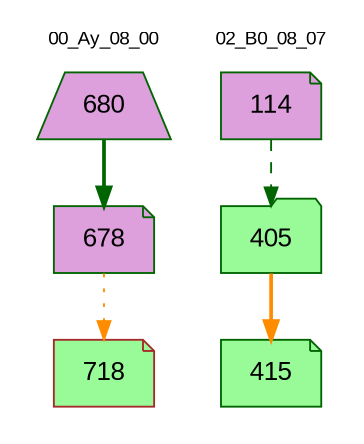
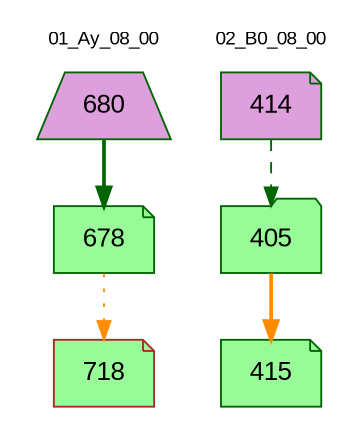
(104, 40) -> (104, 40)
(271, 40) -> (271, 40)
(271, 106) -> (271, 106)
(104, 240) -> (104, 240)
